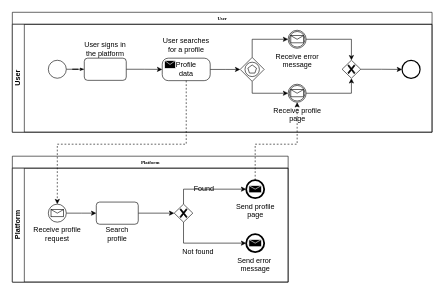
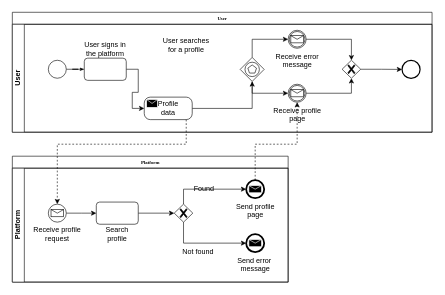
(186, 69) -> (168, 108)
